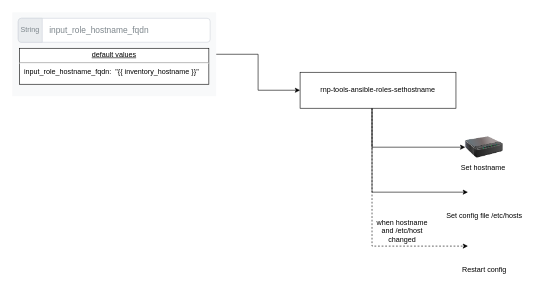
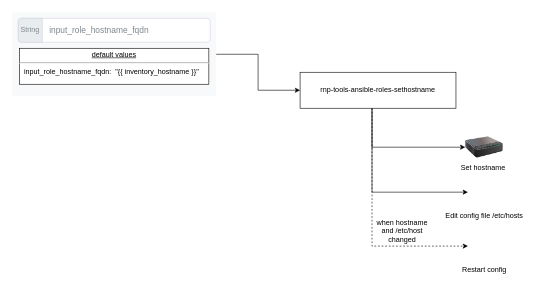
(485, 216) -> (485, 216)
